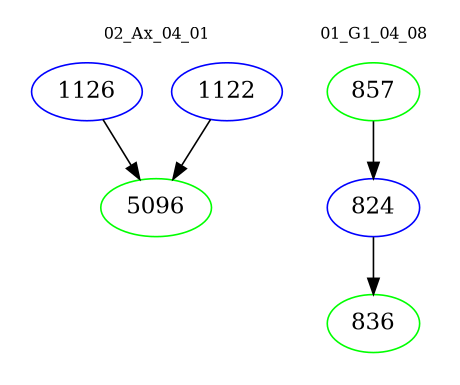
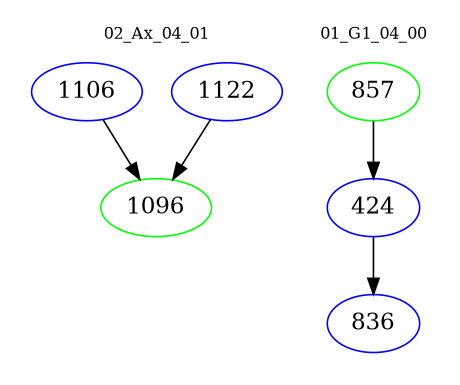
(374, 35) -> (374, 35)
(87, 92) -> (87, 92)
(156, 208) -> (156, 208)
(373, 208) -> (373, 208)
(373, 324) -> (373, 324)
